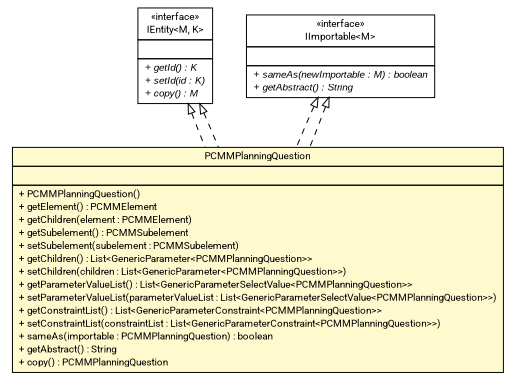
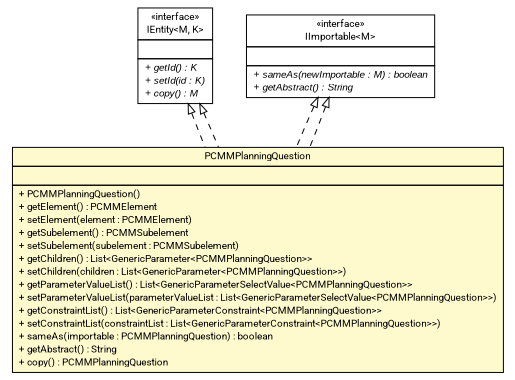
(106, 220) -> (106, 220)
